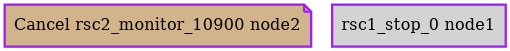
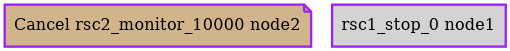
(158, 26) -> (158, 26)
